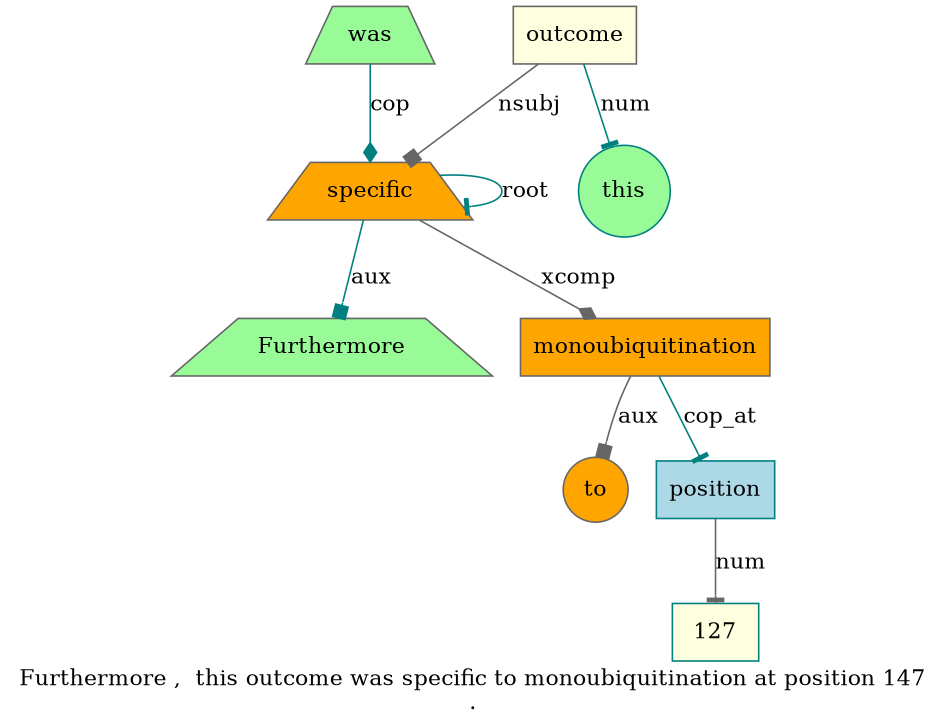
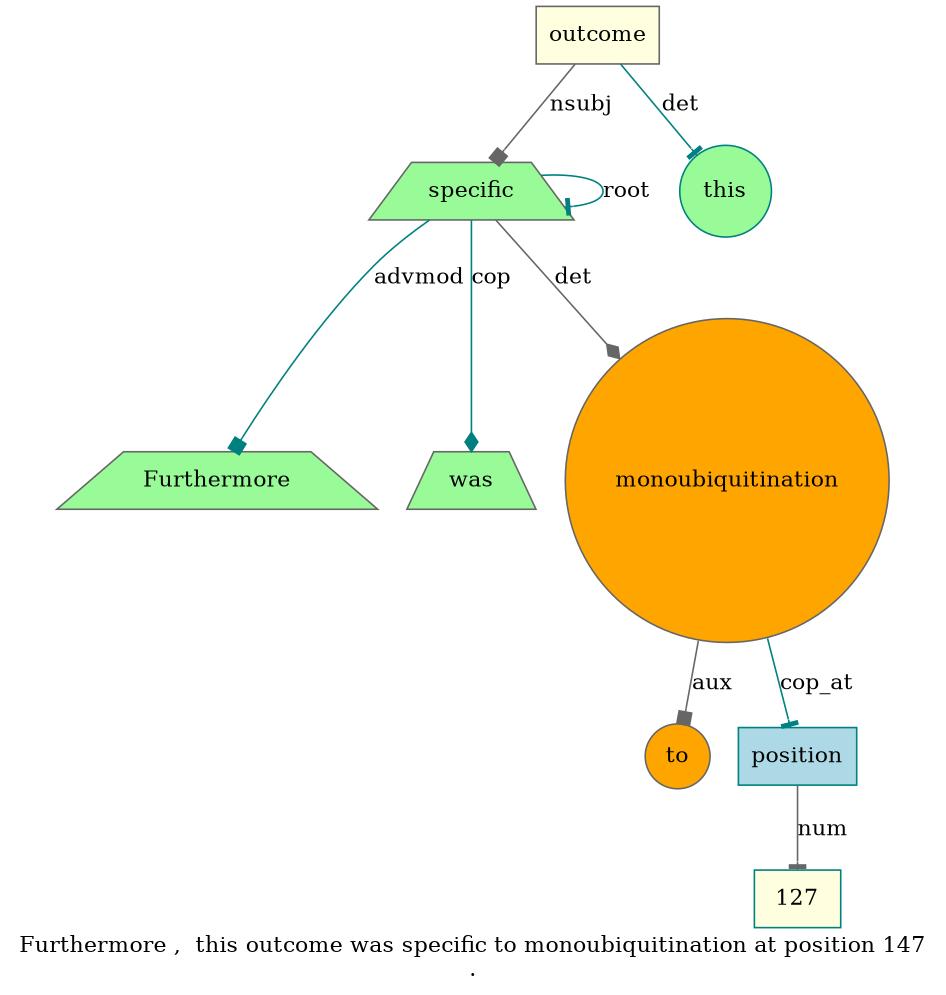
(370, 103) -> (471, 326)
(626, 105) -> (681, 105)
(370, 191) -> (471, 191)
(372, 278) -> (419, 278)
(579, 278) -> (574, 278)
(645, 347) -> (727, 481)
